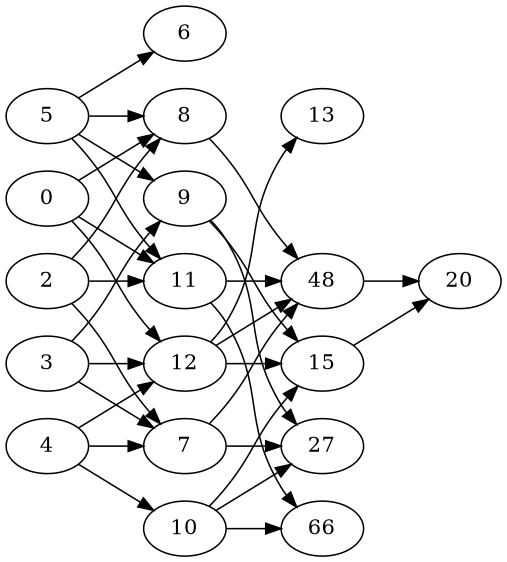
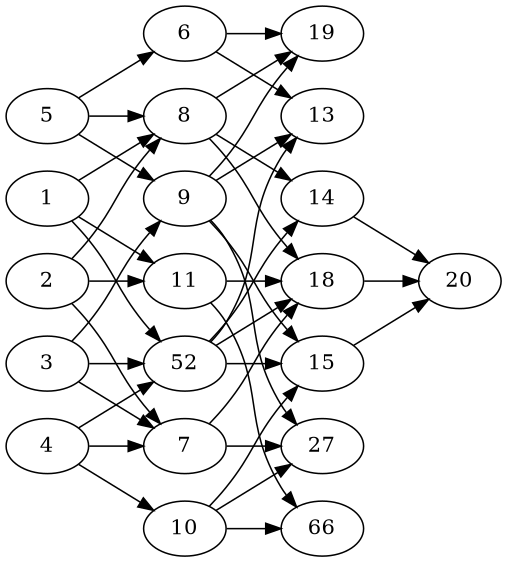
none -> (322, 34)
none -> (244, 69)
none -> (244, 163)
(110, 189) -> none
(47, 199) -> (47, 199)
none -> (322, 199)
(322, 281) -> (322, 281)
(185, 364) -> (185, 364)
